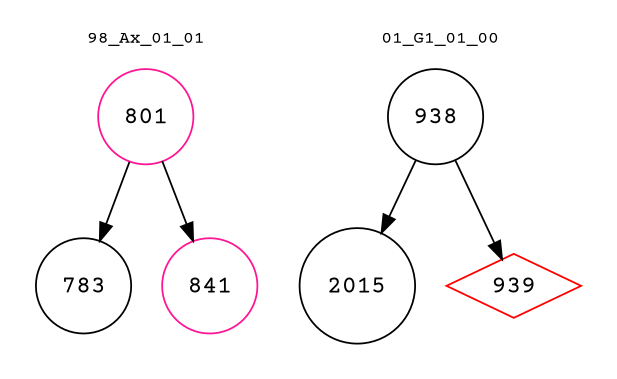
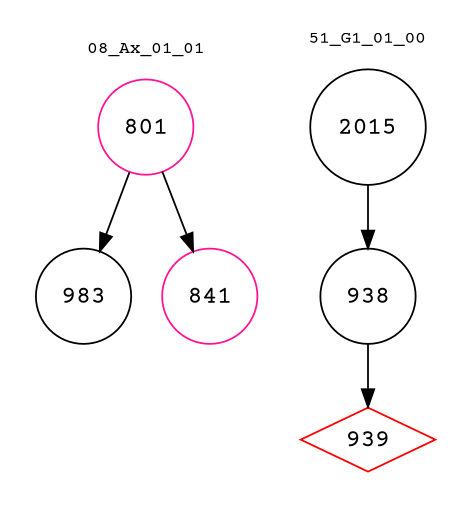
(147, 38) -> (147, 49)
(441, 38) -> (368, 38)
(403, 188) -> (368, 208)
(84, 286) -> (84, 296)
